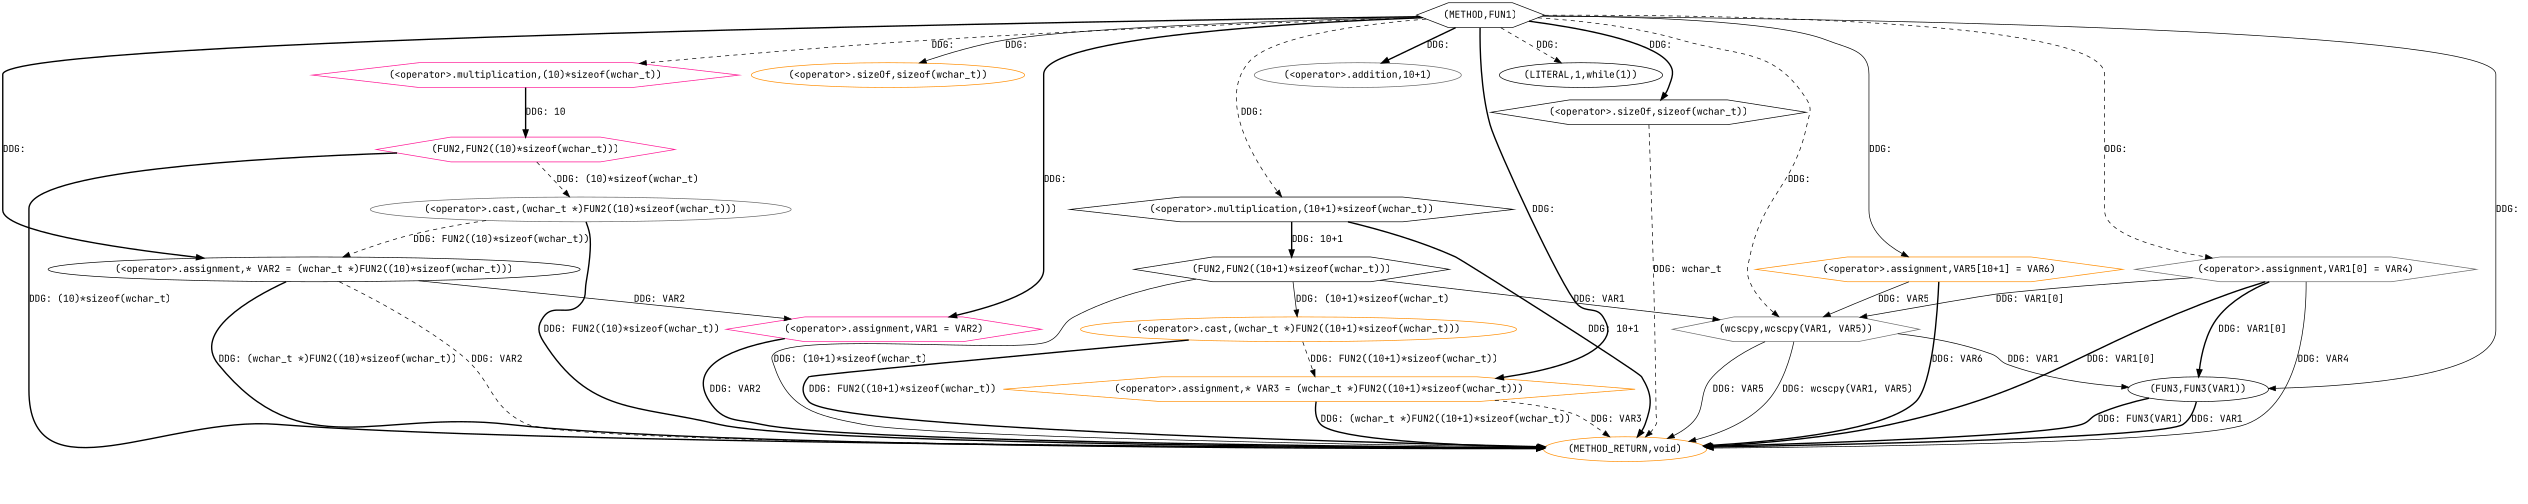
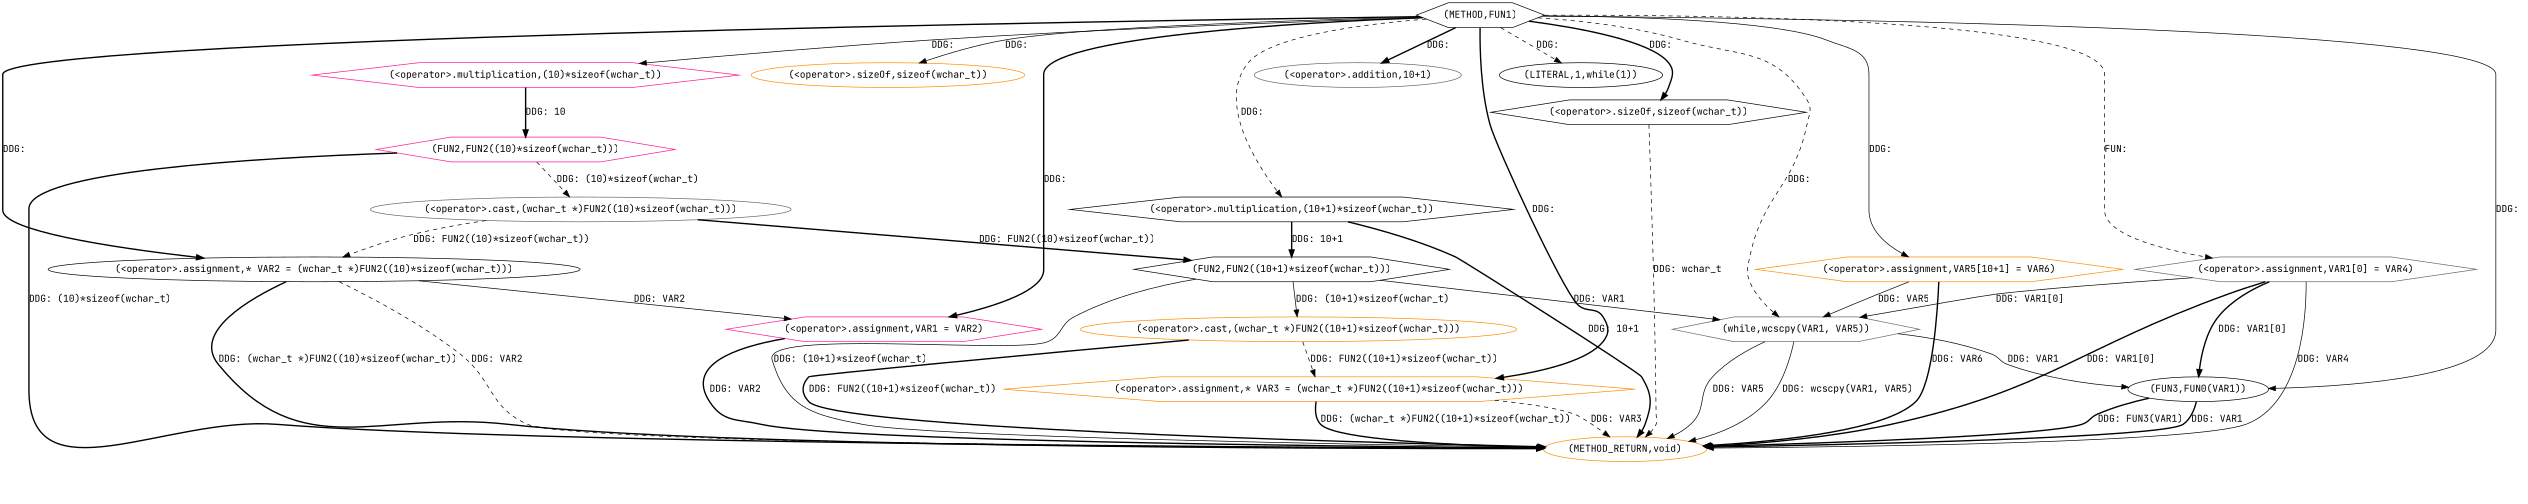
(995, 36) -> (995, 36)
(2119, 149) -> (2119, 149)
(1796, 329) -> (1796, 329)
(2198, 389) -> (2198, 389)
(775, 431) -> (941, 240)
